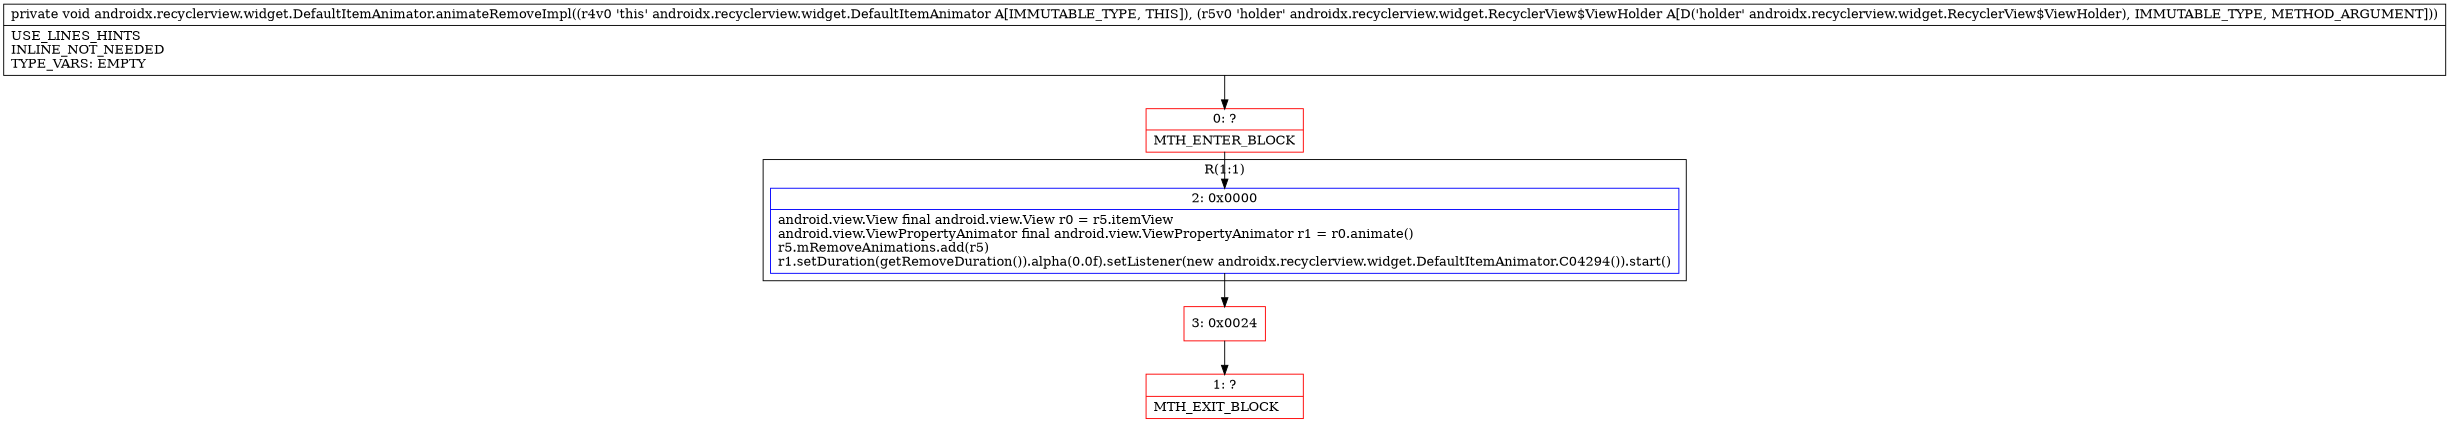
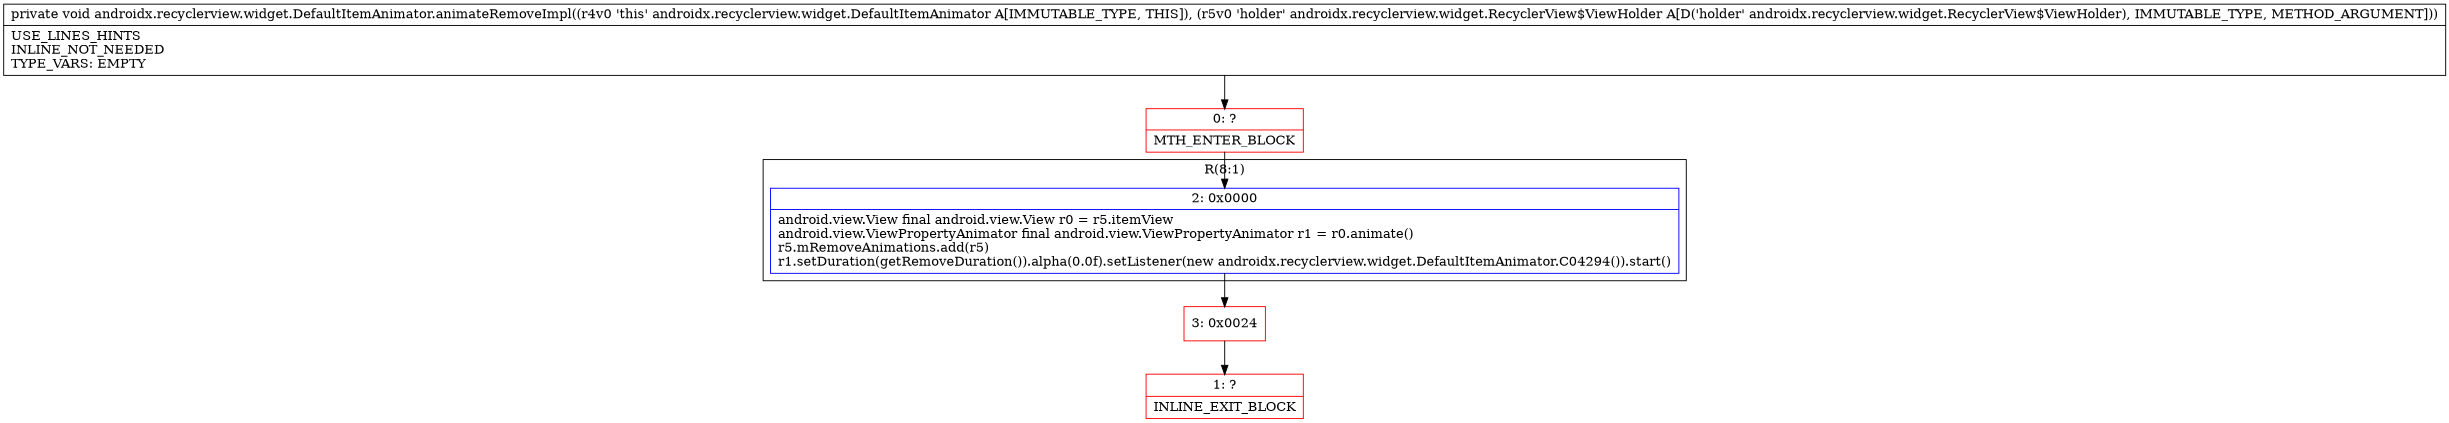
(1225, 170) -> (1225, 170)
(1216, 407) -> (1225, 407)
